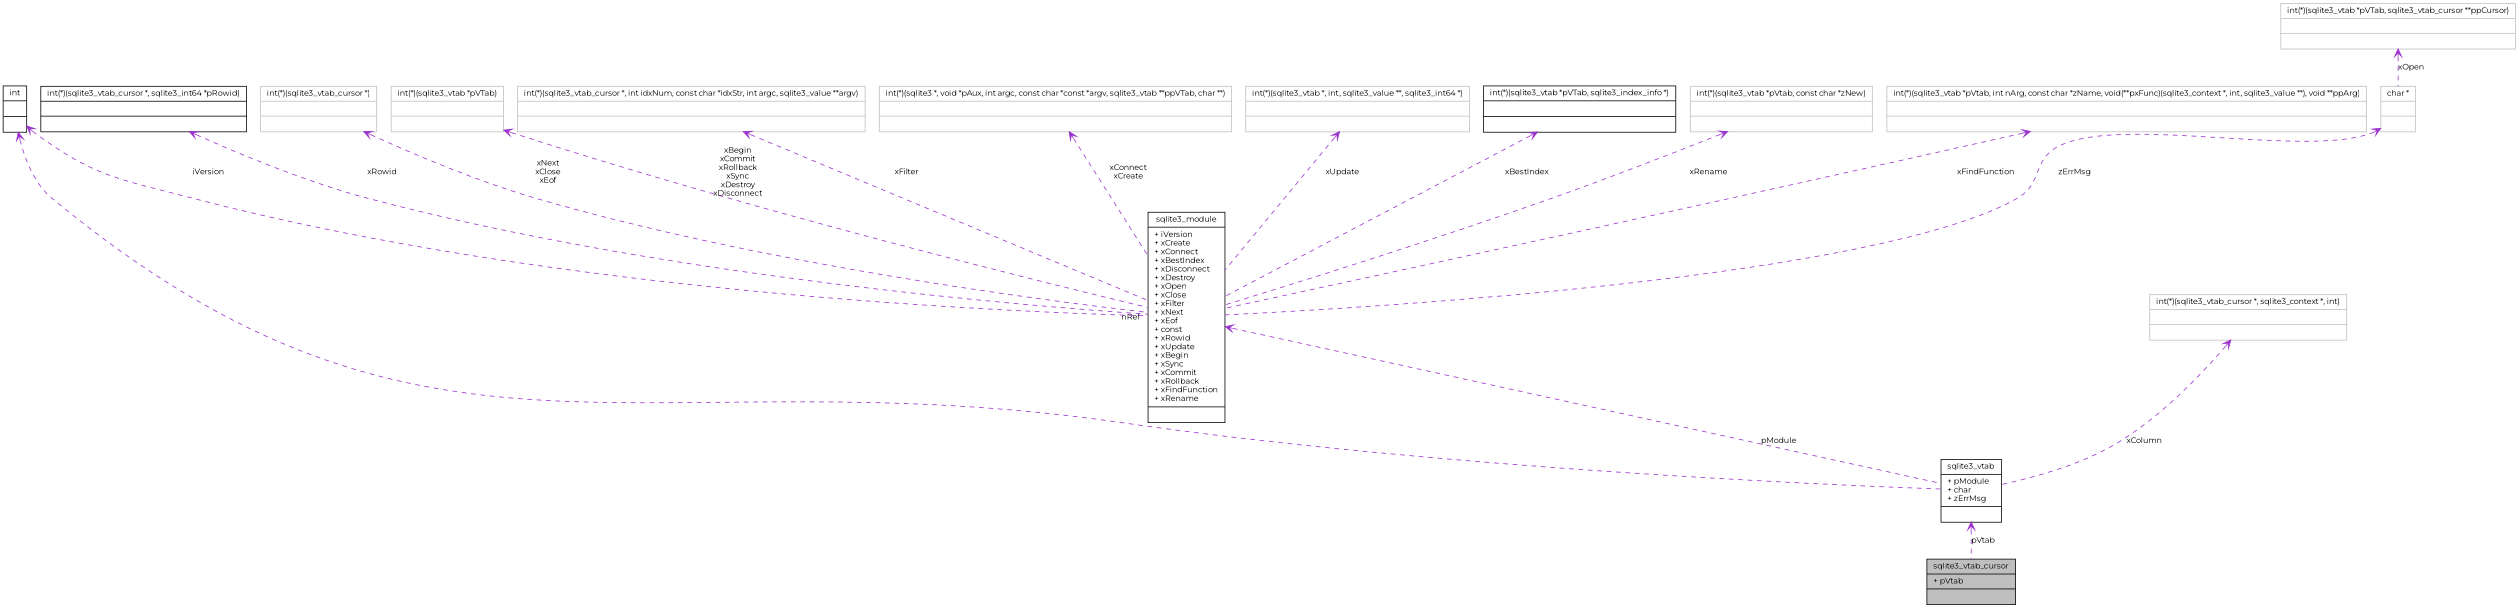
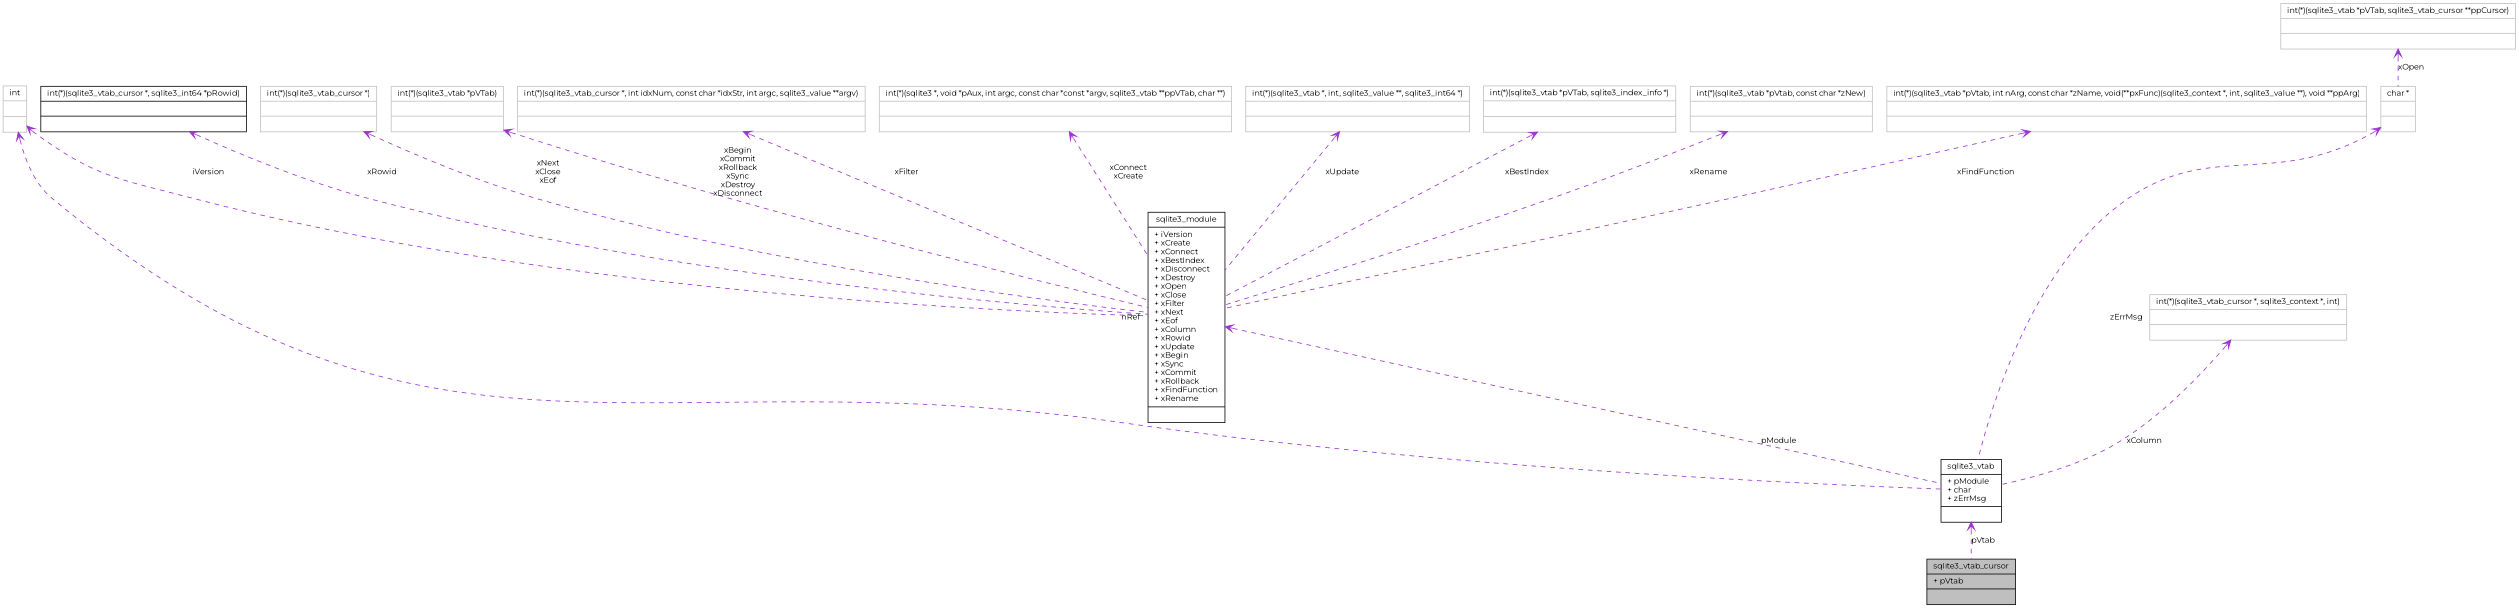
(15, 109) -> (15, 109)
(1580, 109) -> (1580, 109)
(1817, 256) -> (2109, 214)
(1168, 330) -> (1176, 330)
